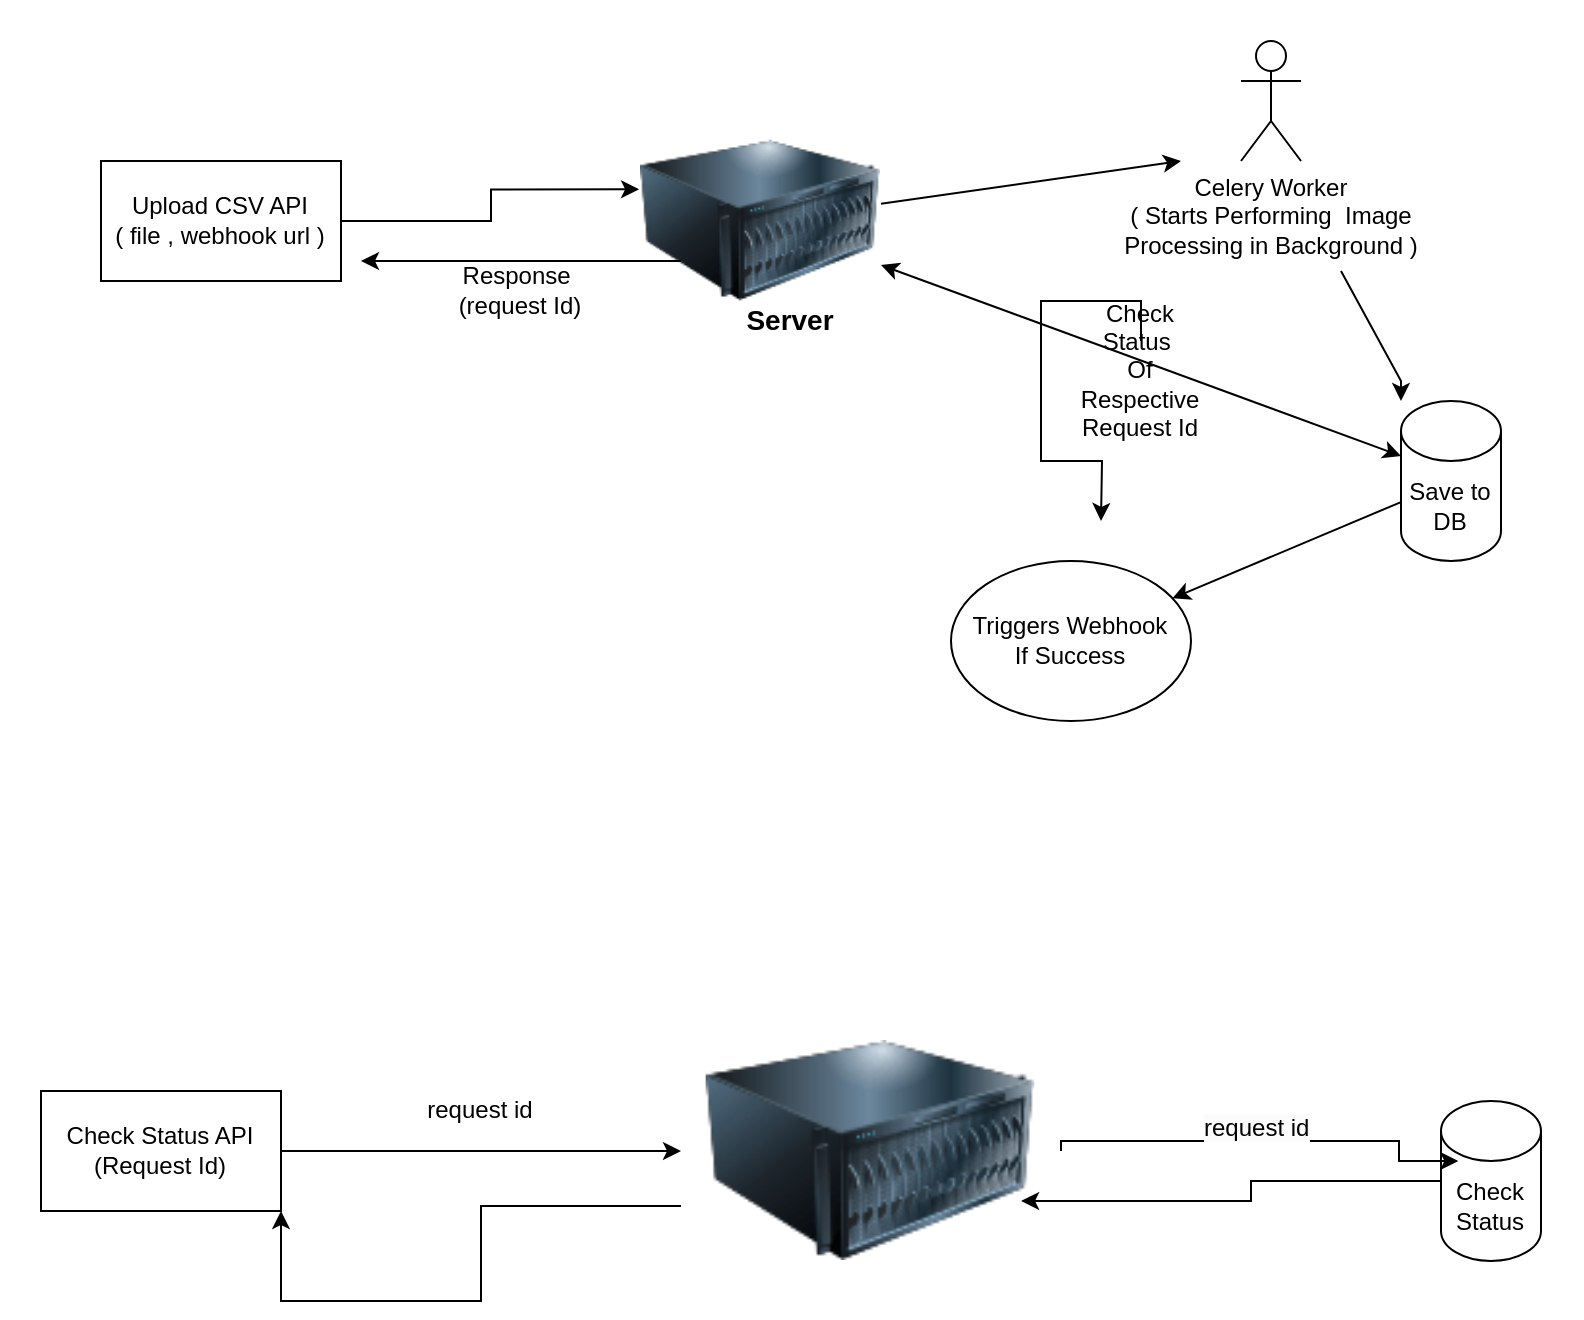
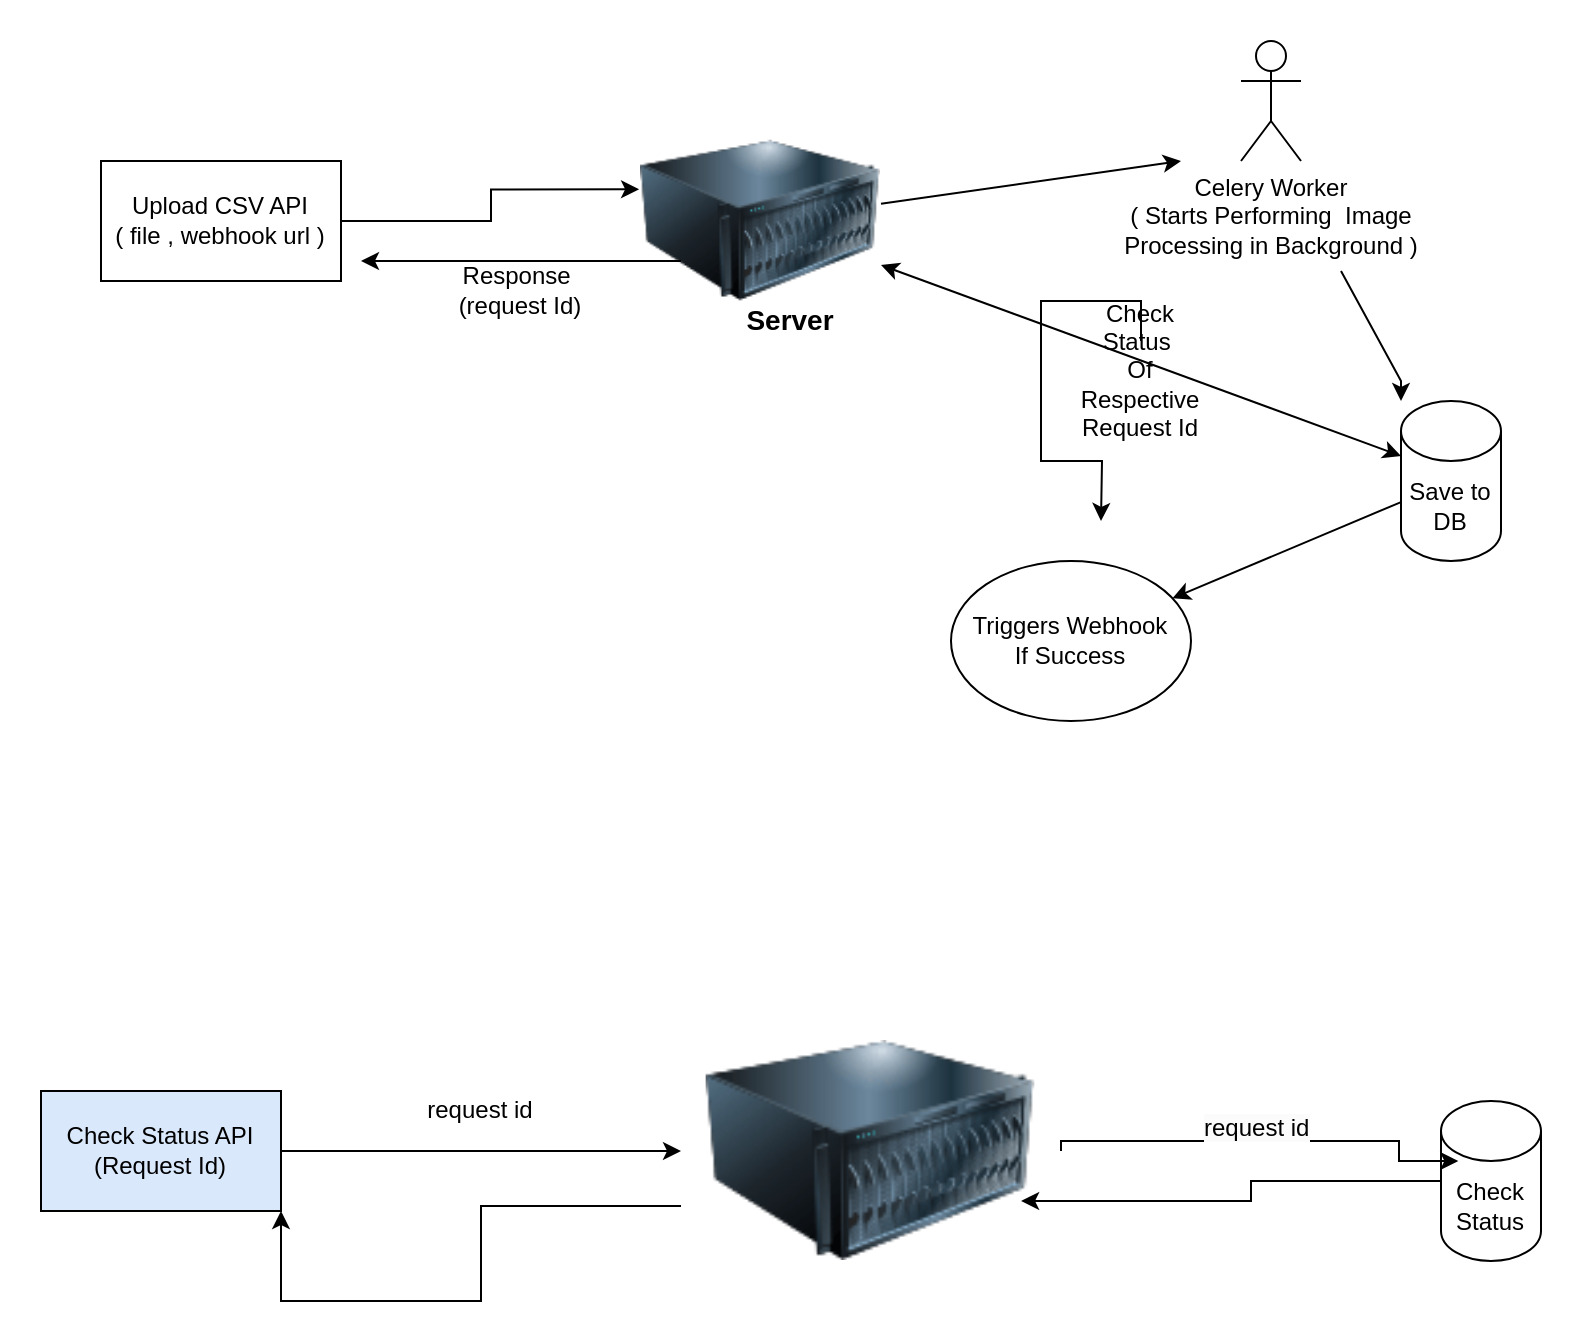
(161, 1151) -> (161, 1151)
